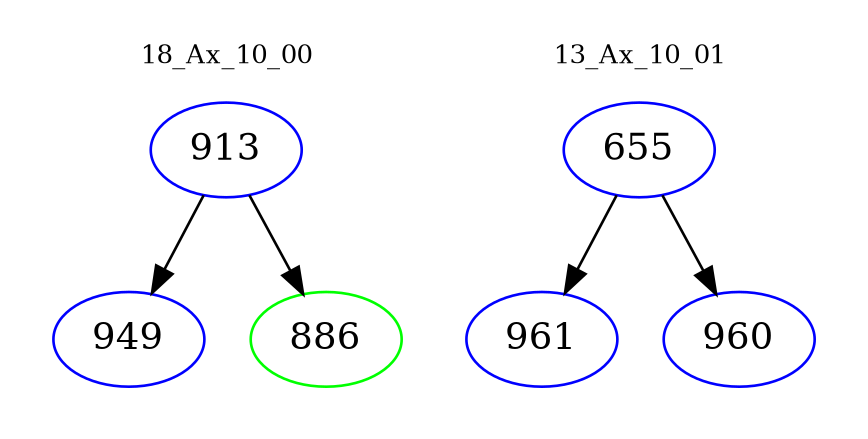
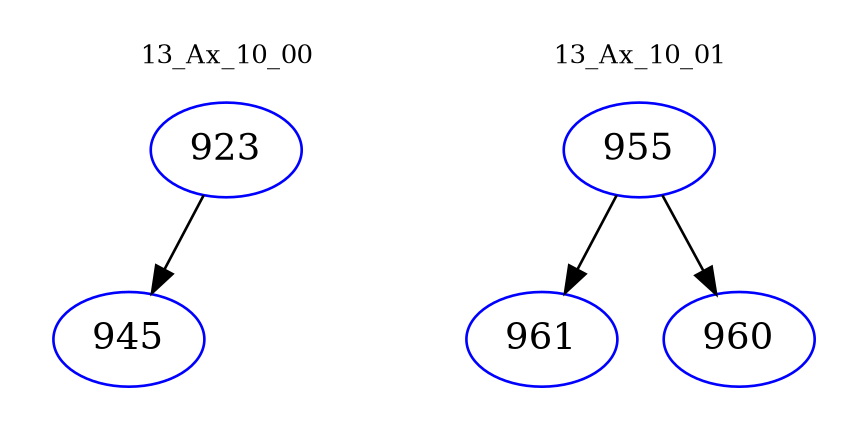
(228, 57) -> (228, 57)
(226, 150) -> (226, 150)
(639, 150) -> (639, 150)
(129, 339) -> (129, 339)
(326, 339) -> none
